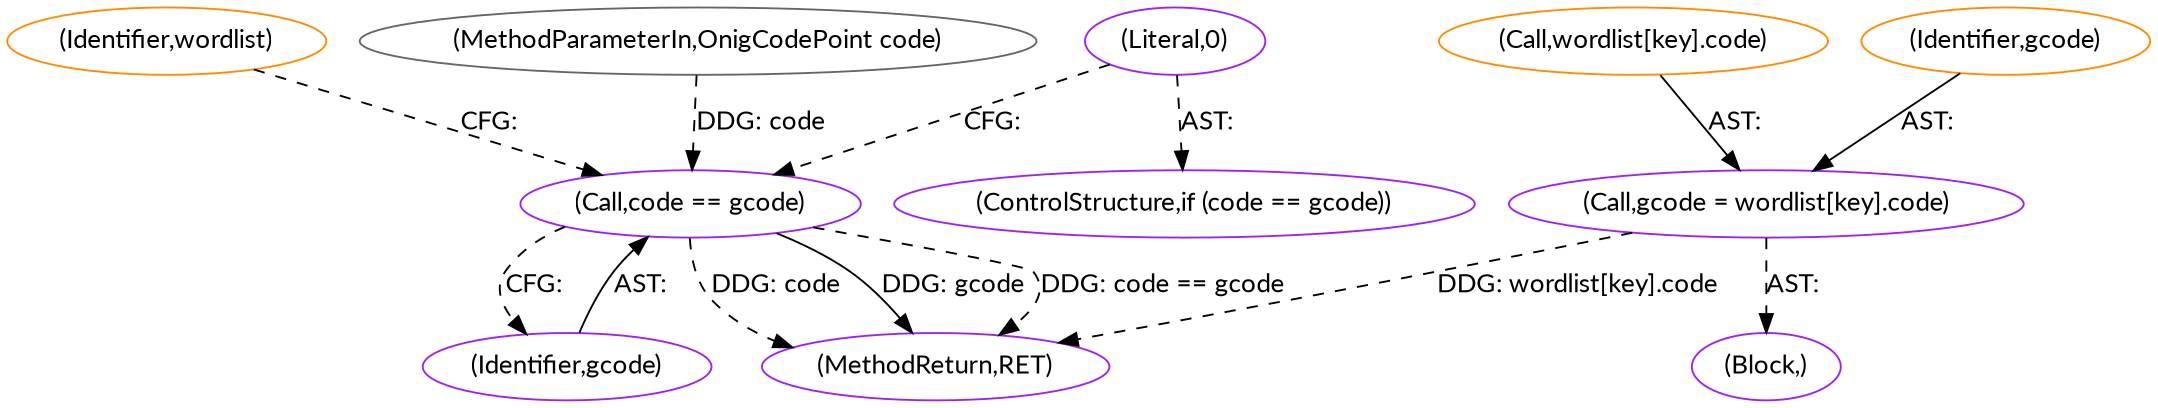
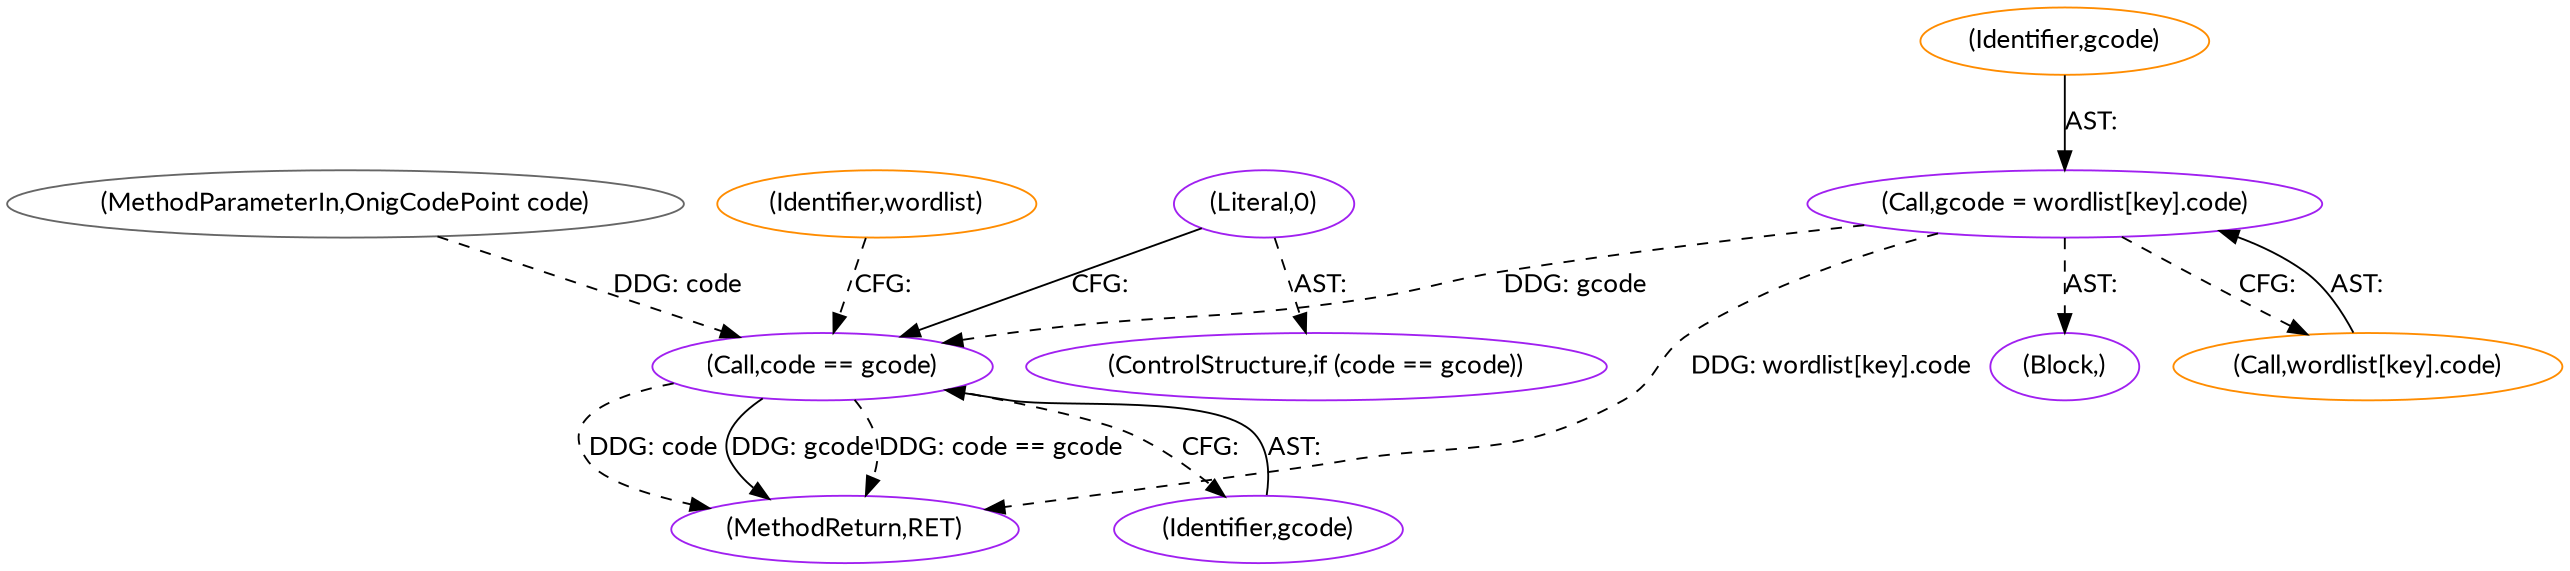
(951, 117) -> (1060, 279)
none -> (2206, 282)
none -> (1414, 290)
